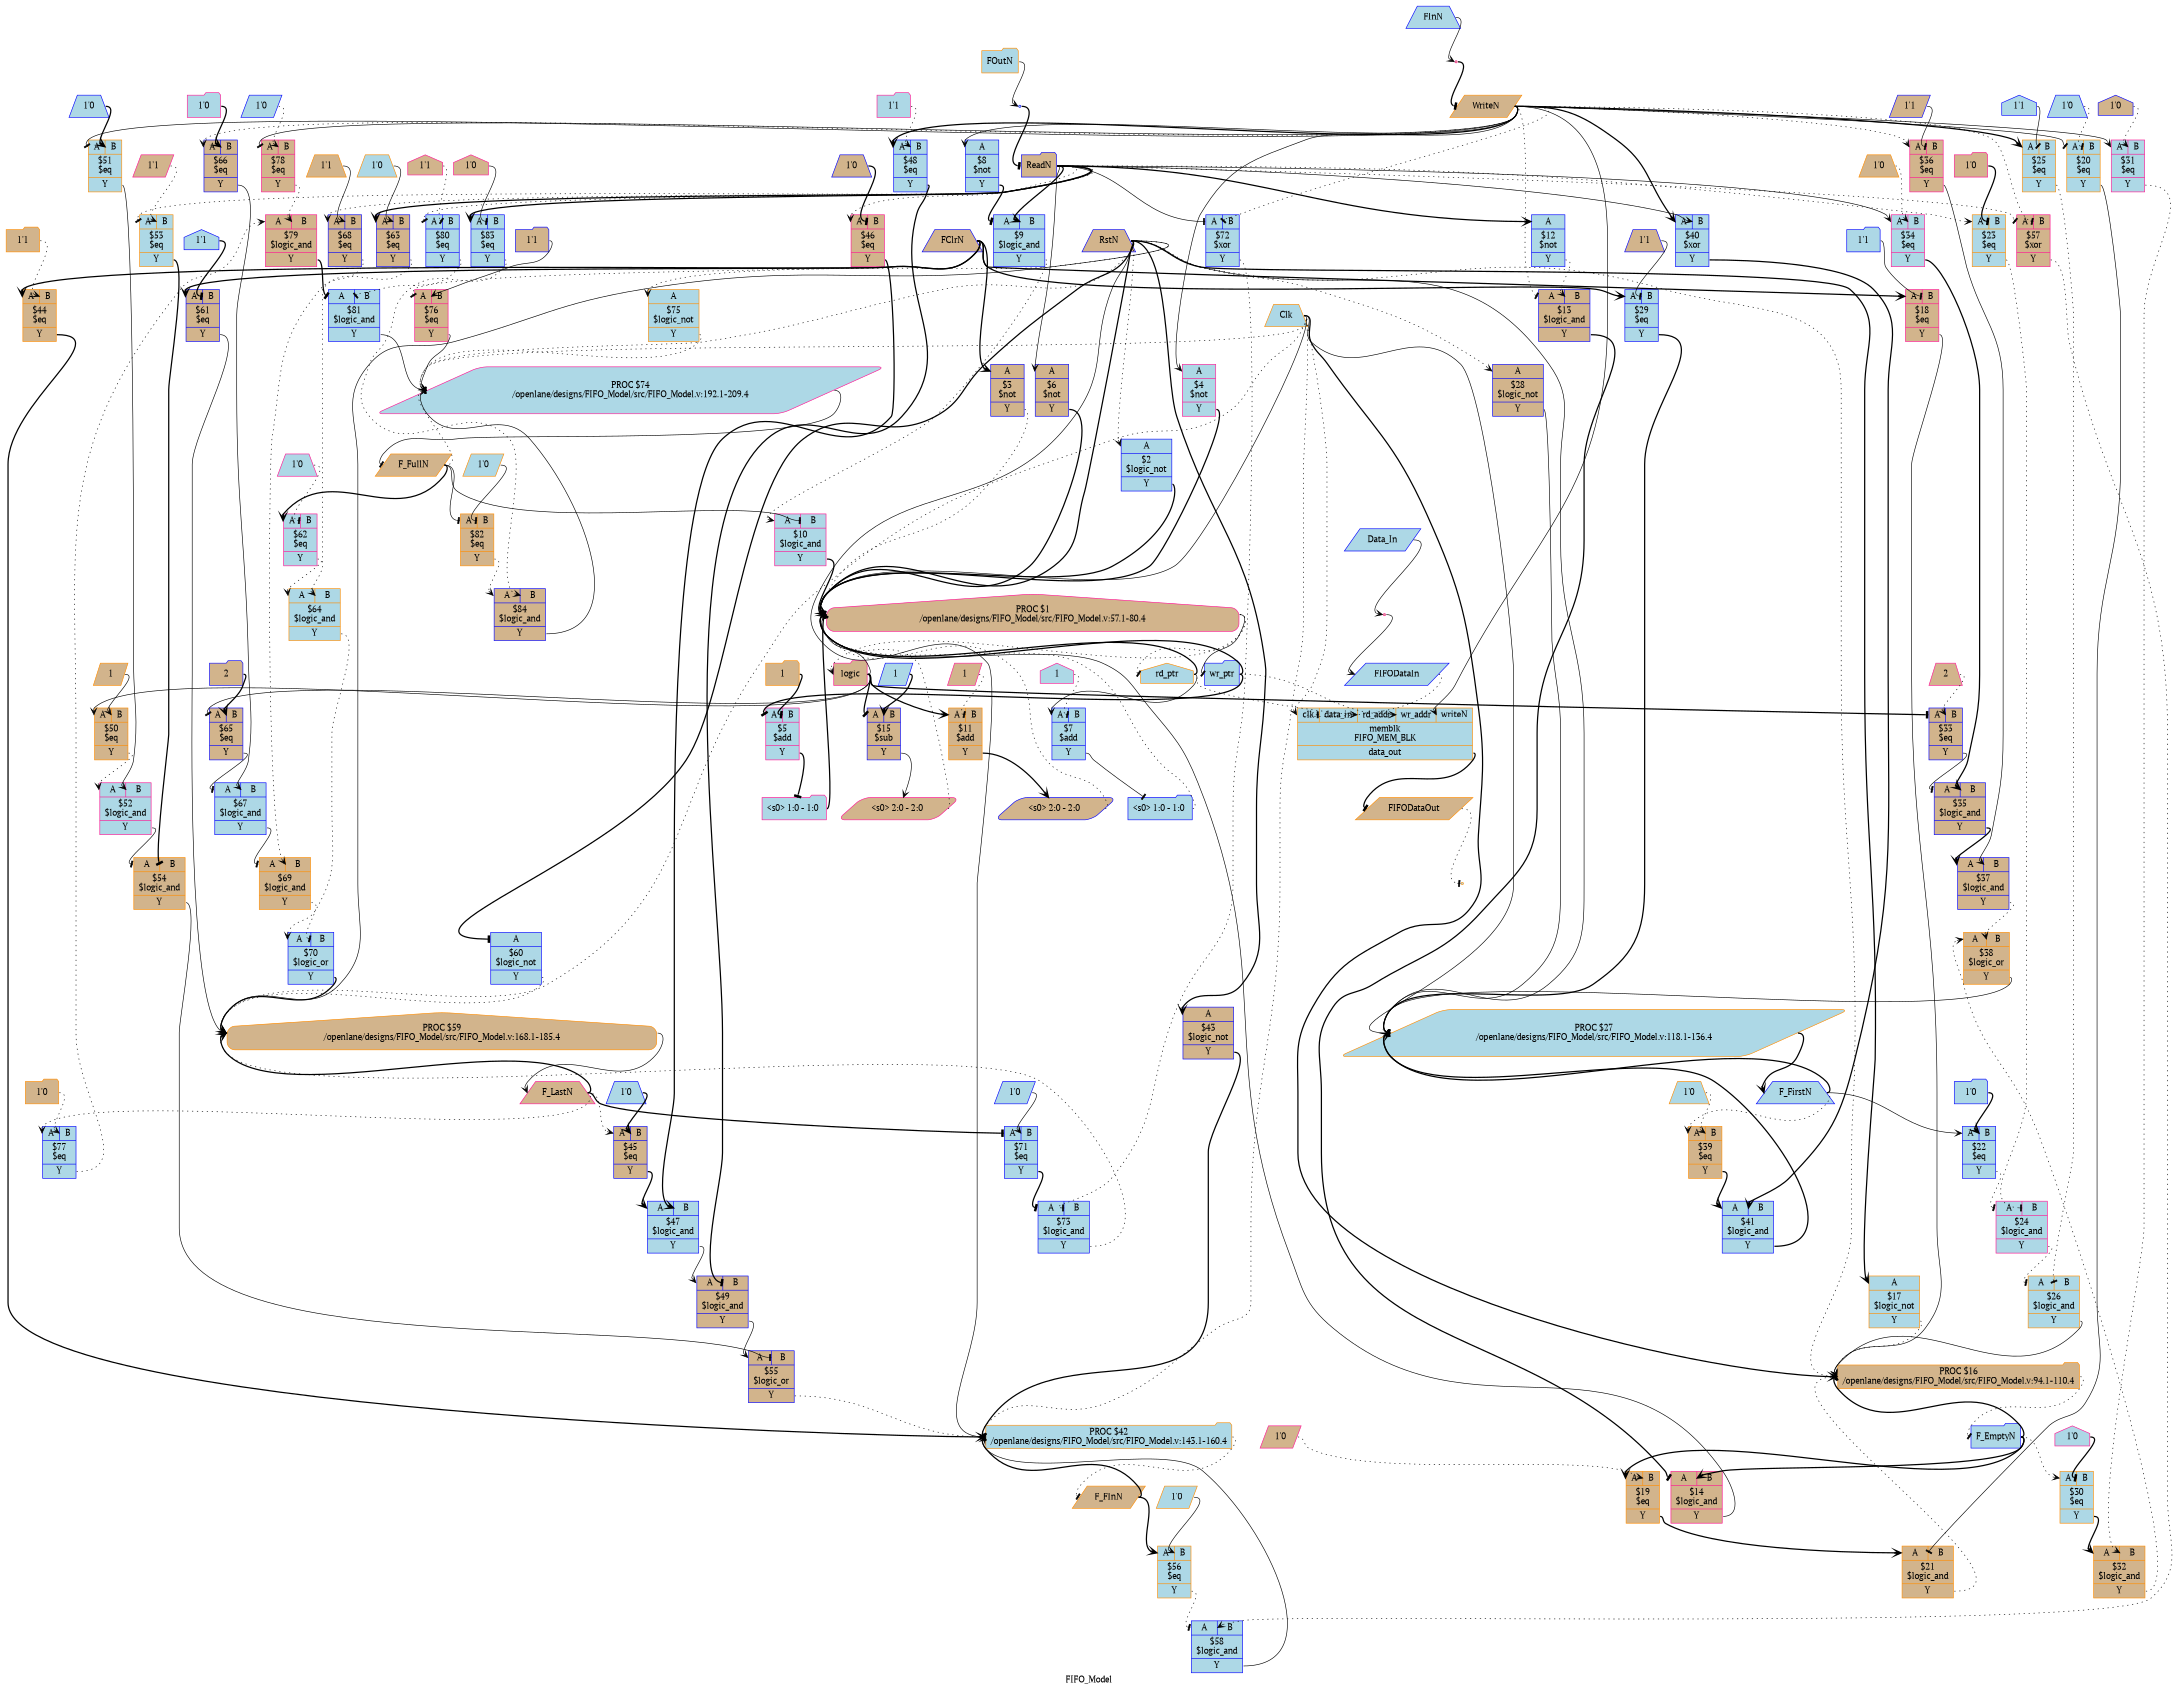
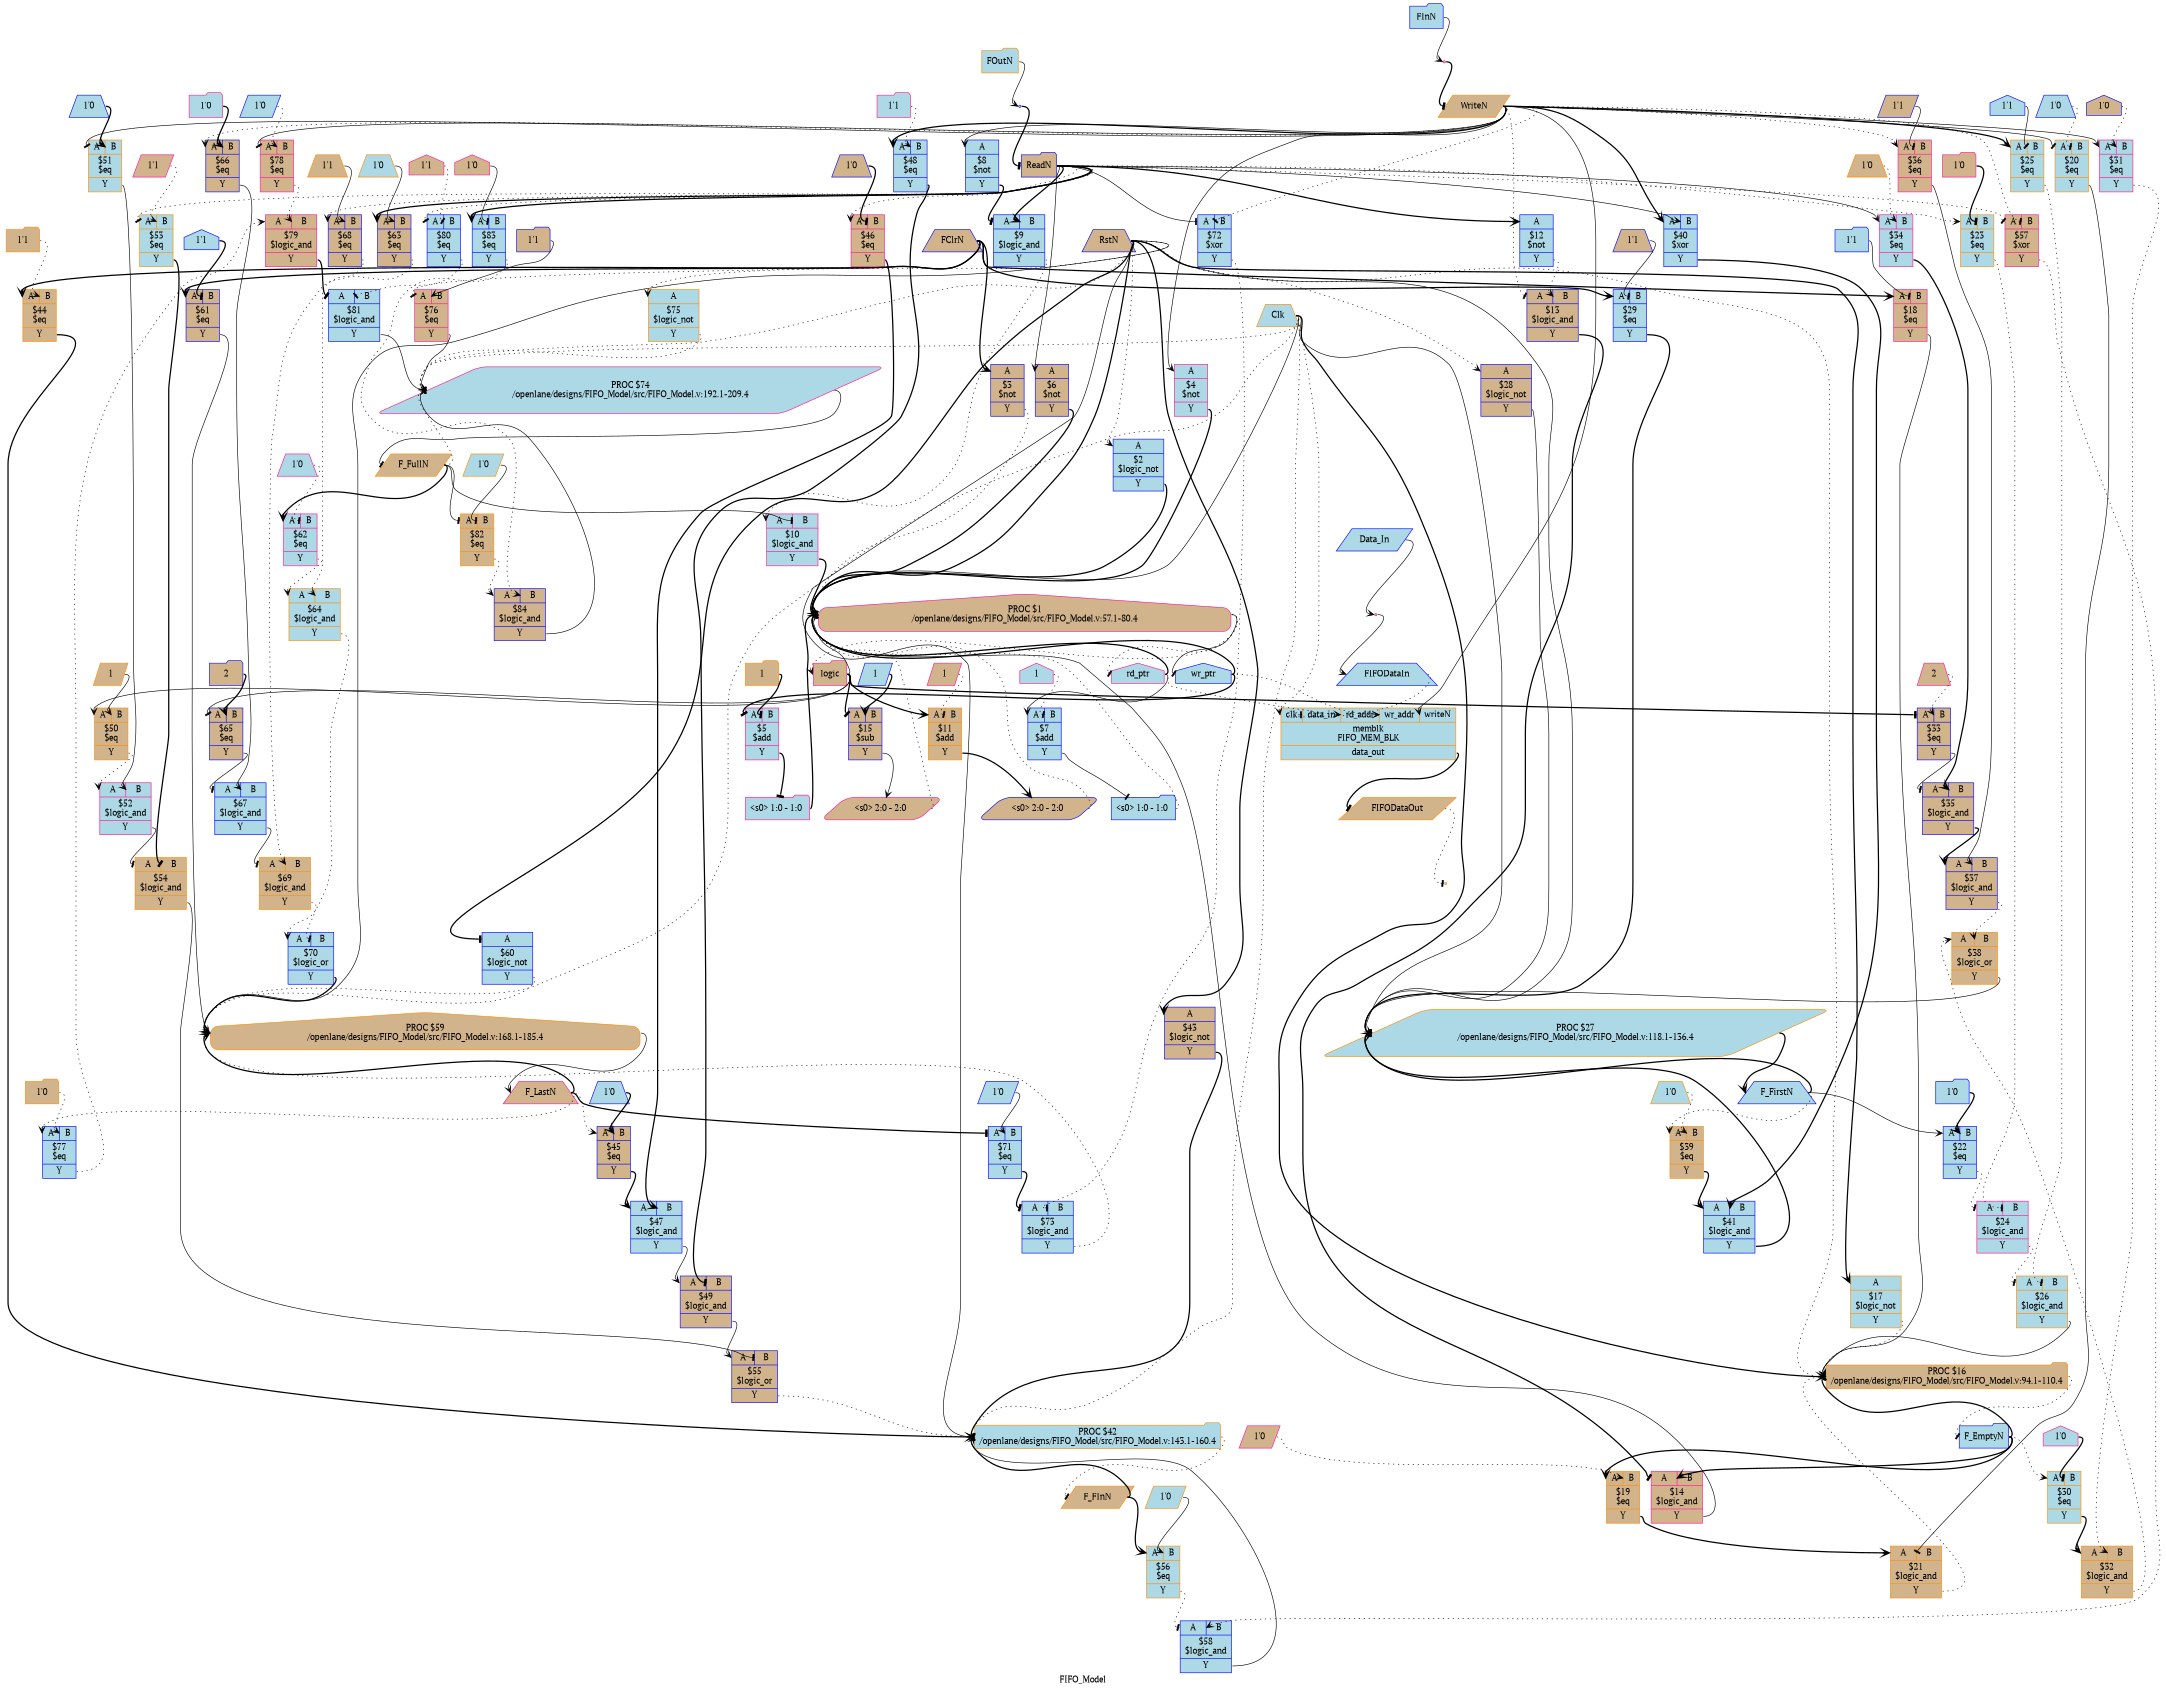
(1433, 17) -> (1426, 17)
(1167, 674) -> (1138, 674)
(1222, 674) -> (1203, 674)
(1397, 674) -> (1387, 674)
